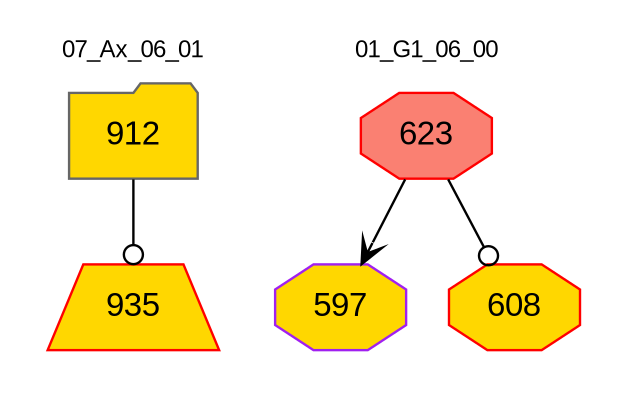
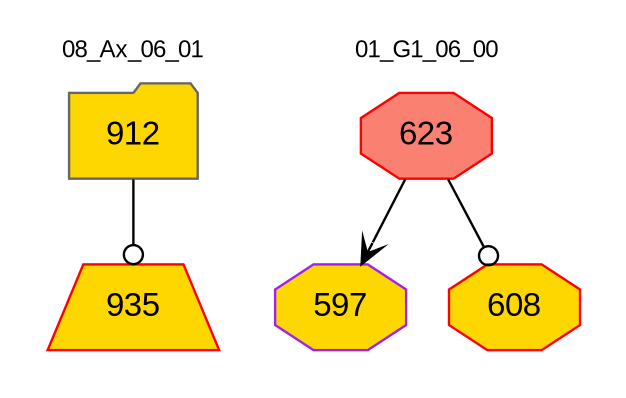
(133, 51) -> (133, 51)
